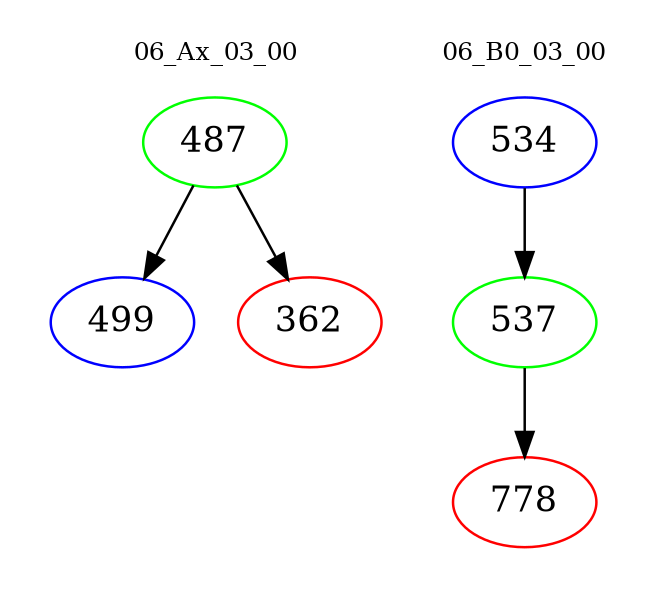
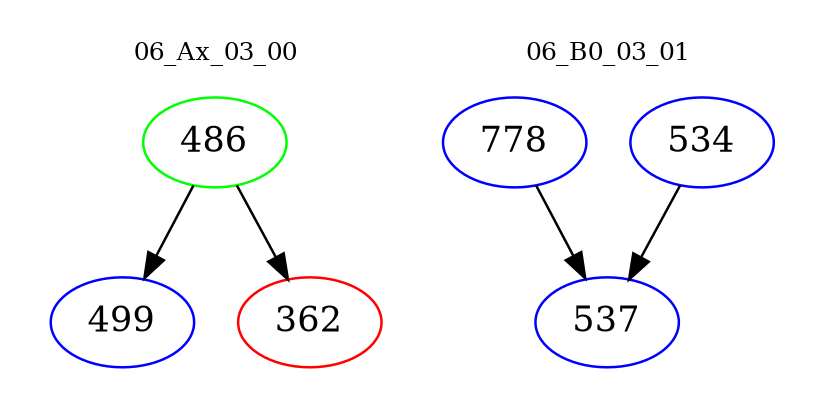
(525, 54) -> (608, 54)
(215, 142) -> (215, 142)
(525, 322) -> (607, 322)
(525, 400) -> (555, 221)
(525, 502) -> (515, 142)
